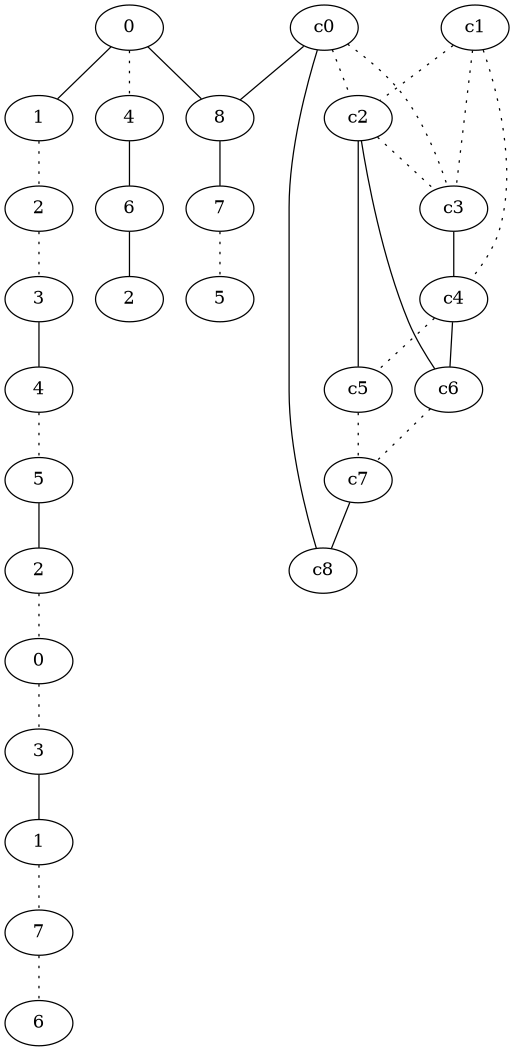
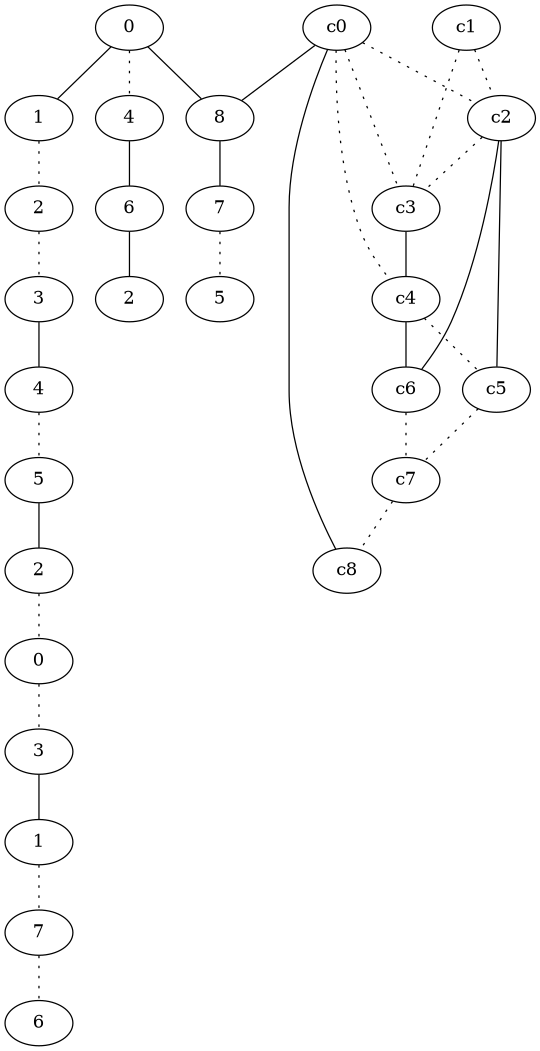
(506, 168) -> (345, 170)
(341, 525) -> (376, 525)
